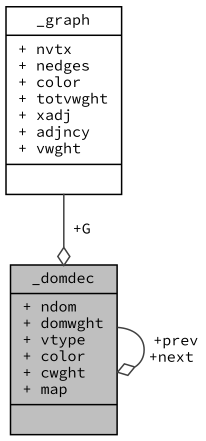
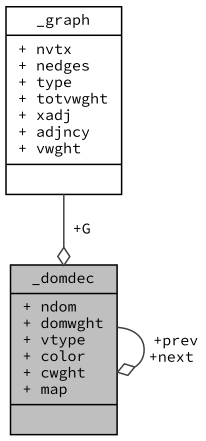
(50, 83) -> (46, 83)
